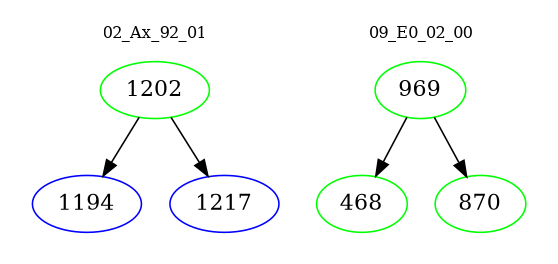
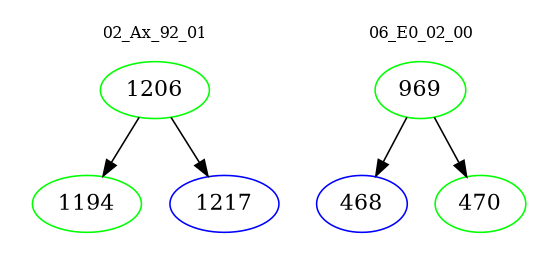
(421, 34) -> (421, 34)
(155, 90) -> (155, 90)
(87, 204) -> (87, 204)
(362, 204) -> (362, 204)
(480, 204) -> (480, 204)
